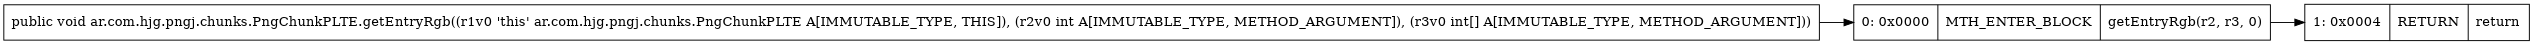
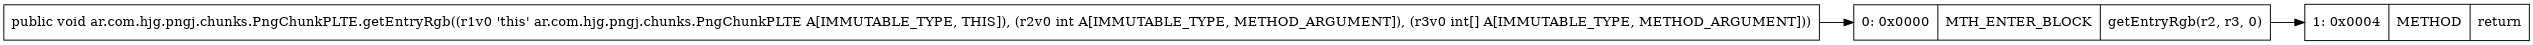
(2429, 22) -> (2430, 22)
